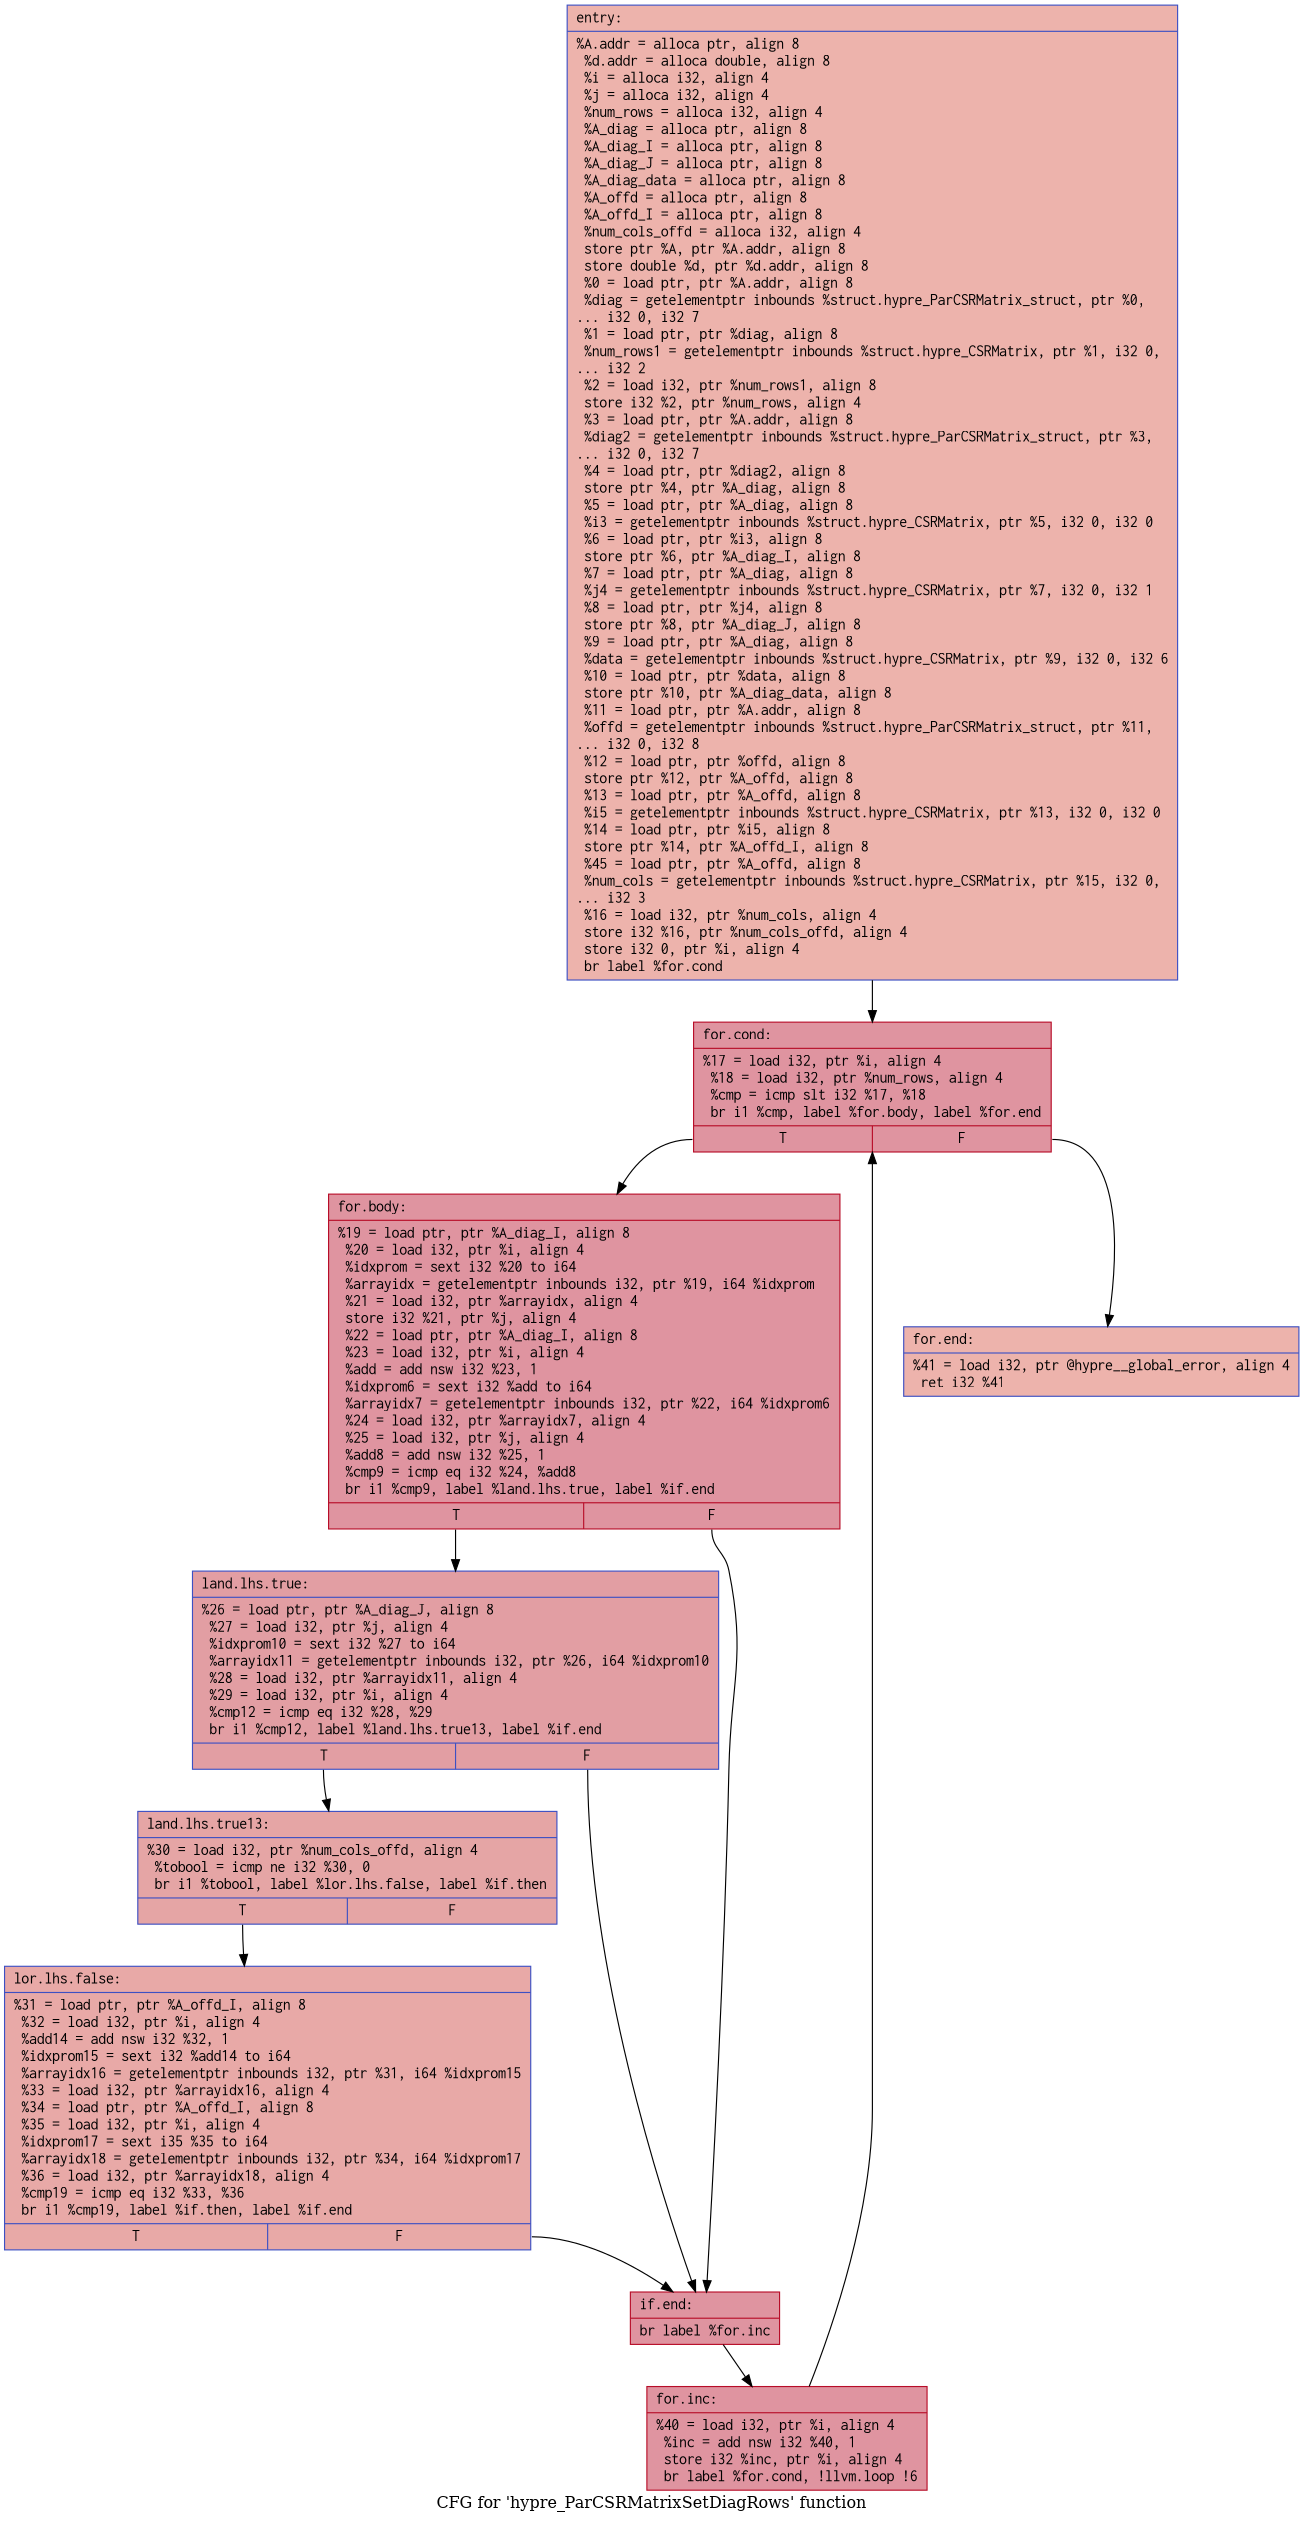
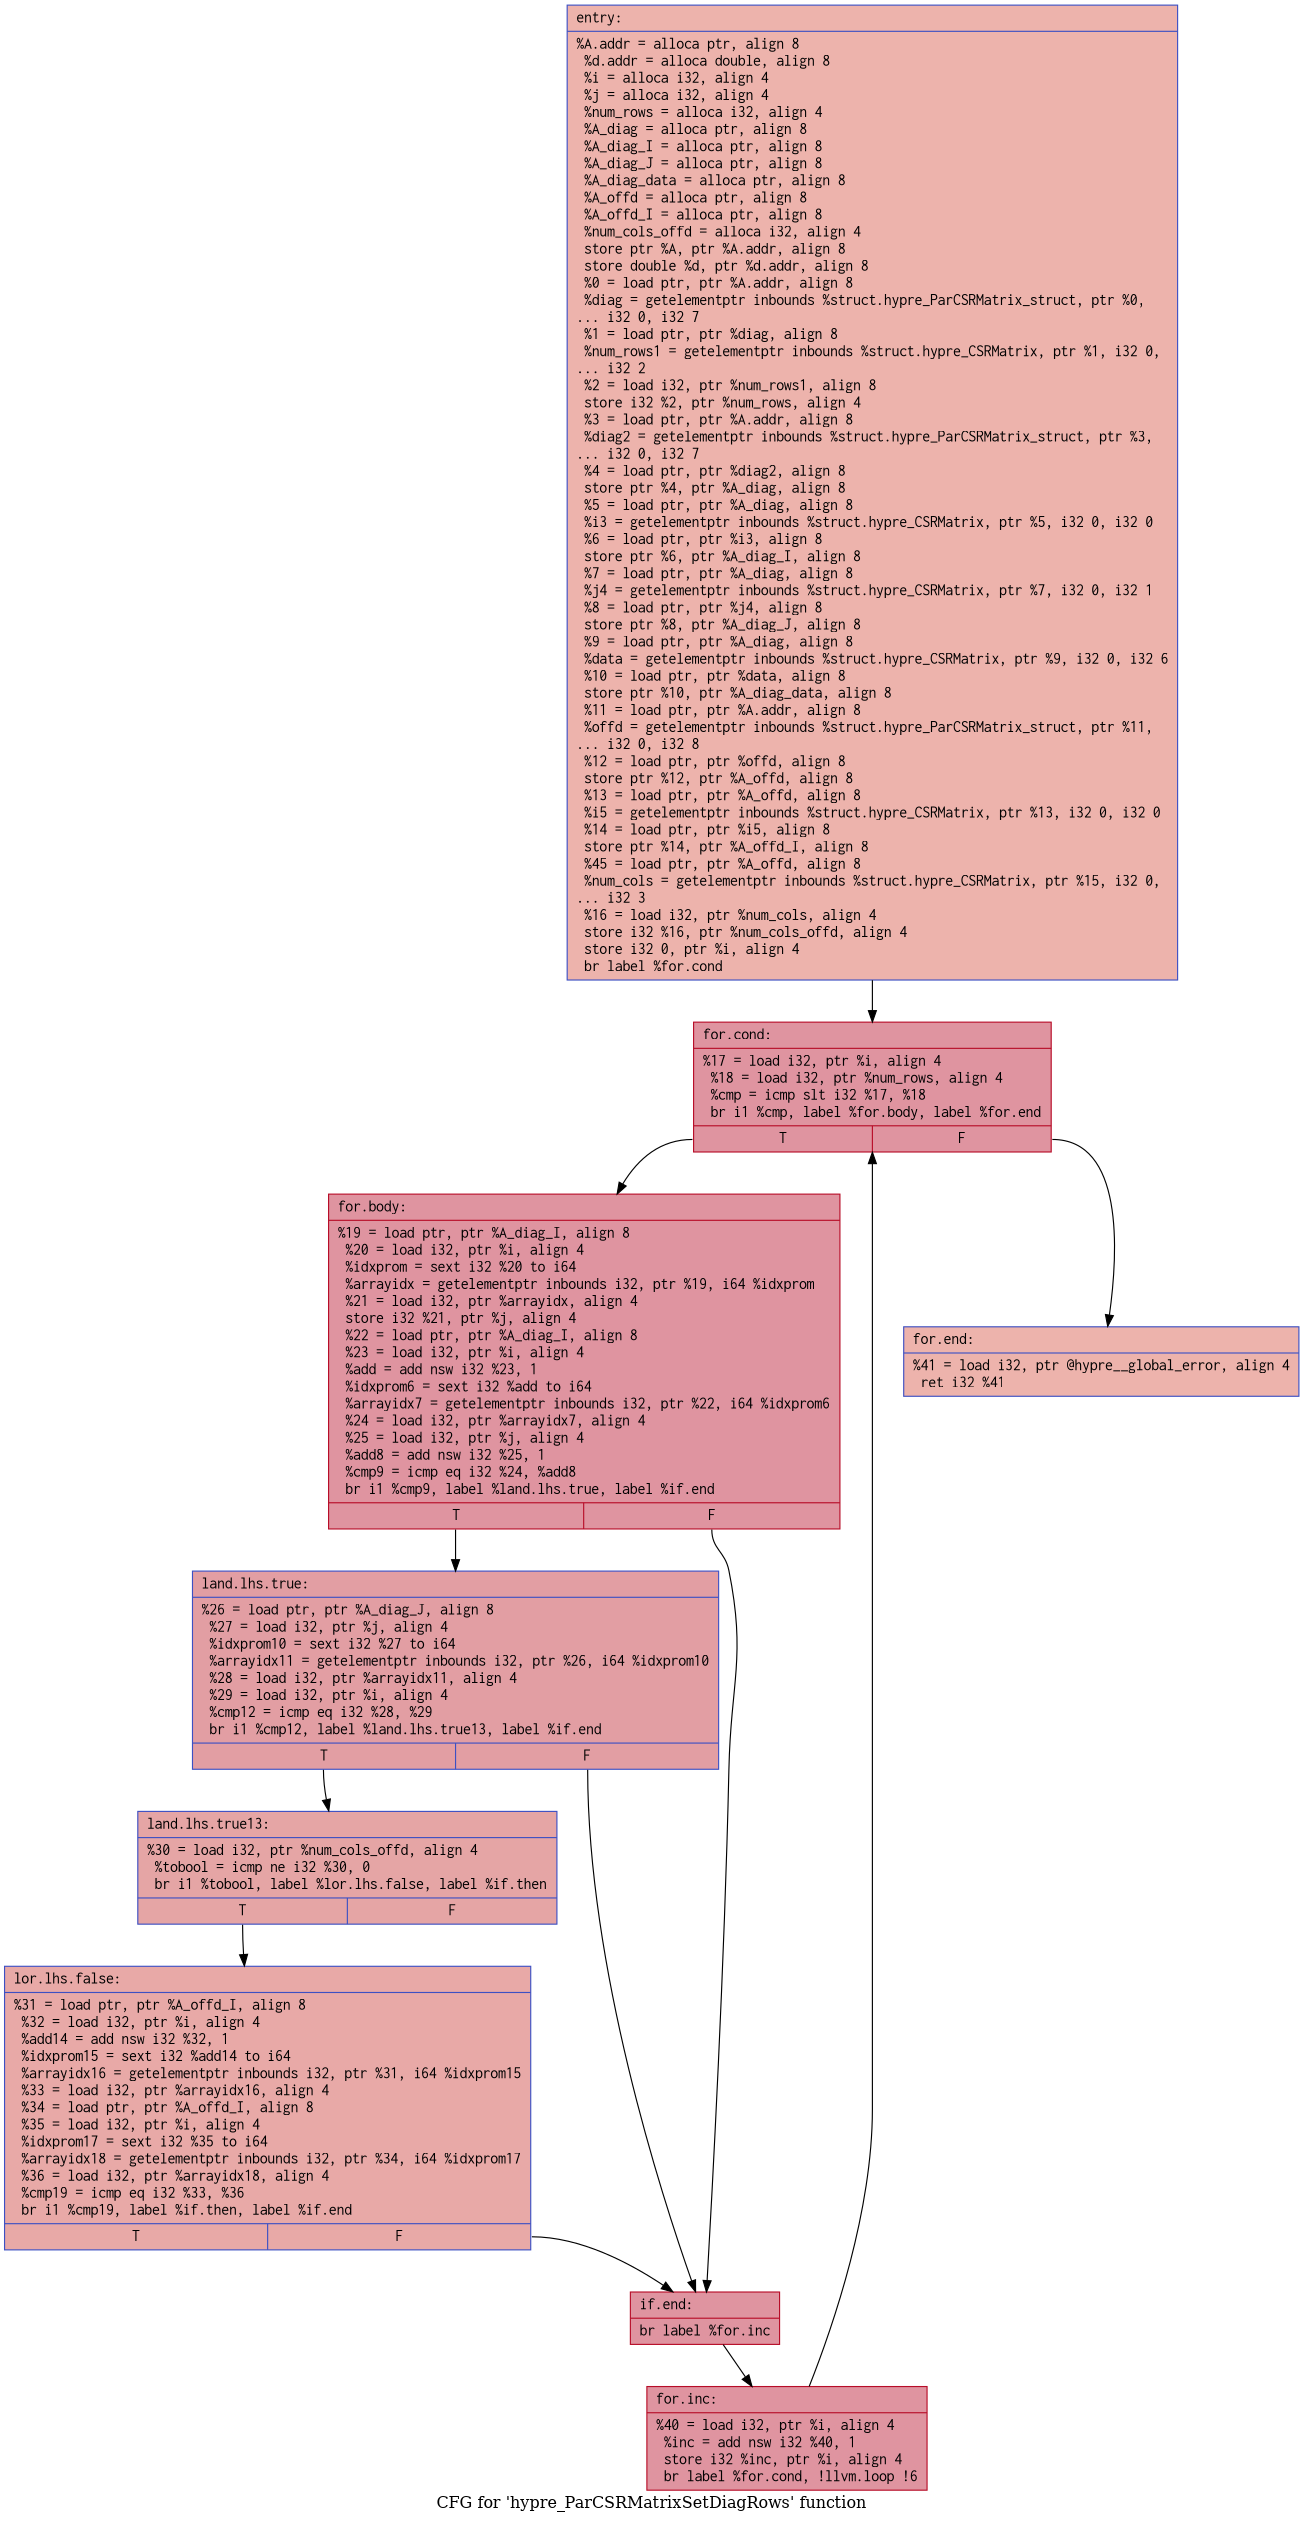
(141, 2142) -> (141, 2142)
